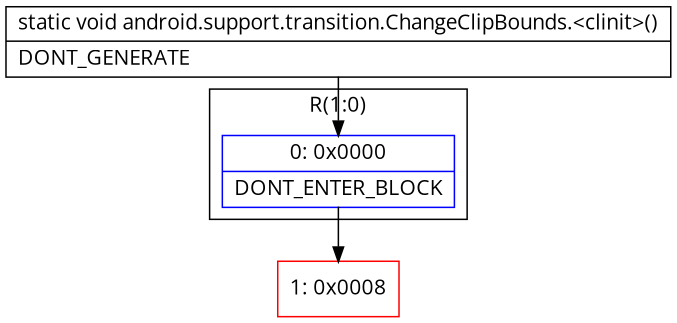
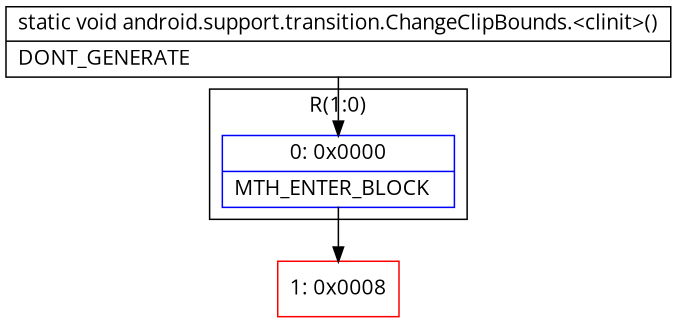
(338, 189) -> (332, 189)
